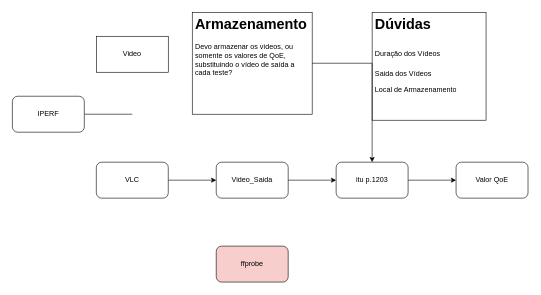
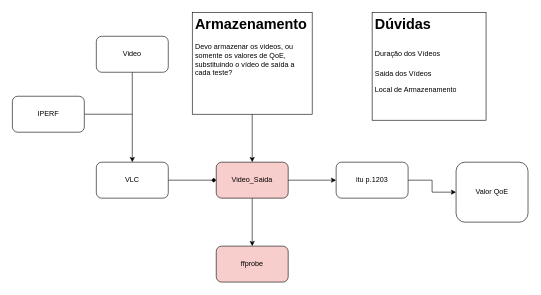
(132, 54) -> (132, 54)
none -> (132, 156)
(372, 156) -> (252, 156)
(210, 180) -> (210, 180)
(252, 180) -> (252, 180)
(492, 180) -> (492, 192)
none -> (252, 240)
